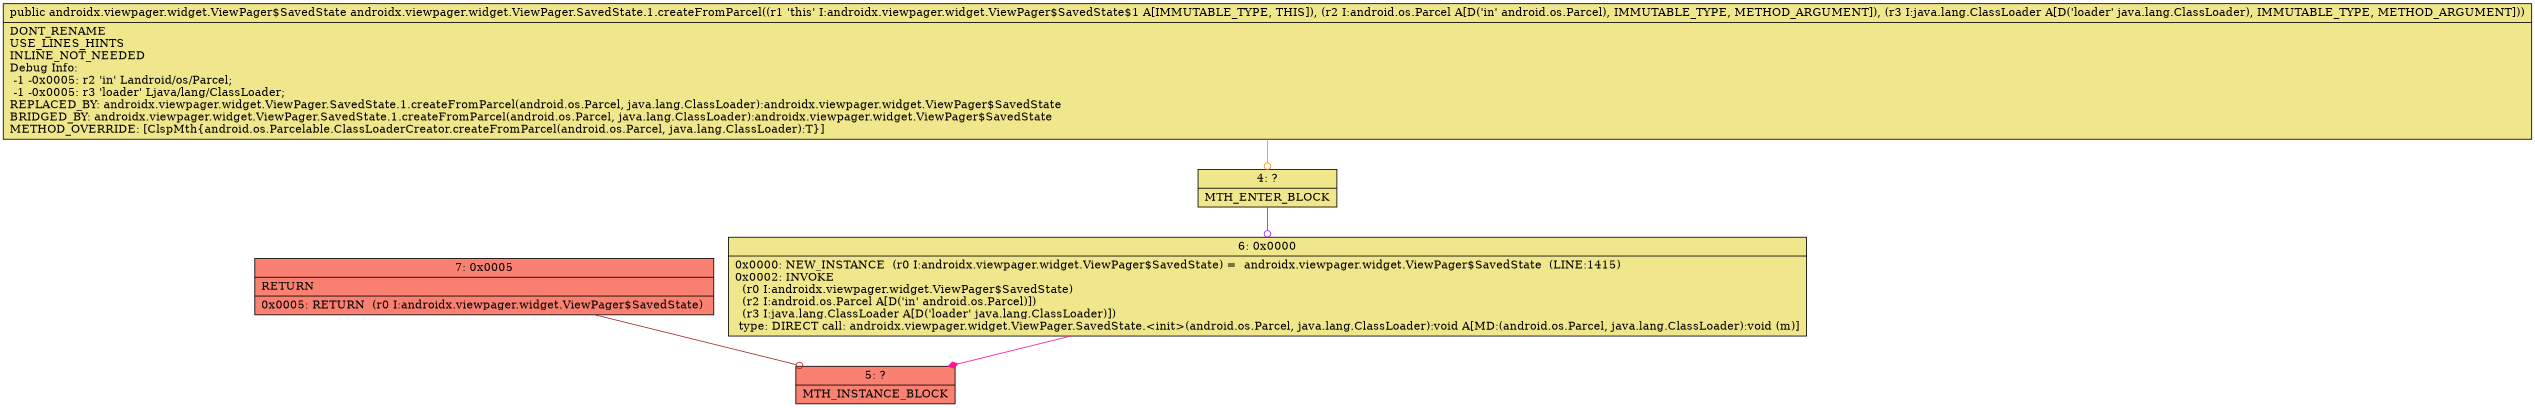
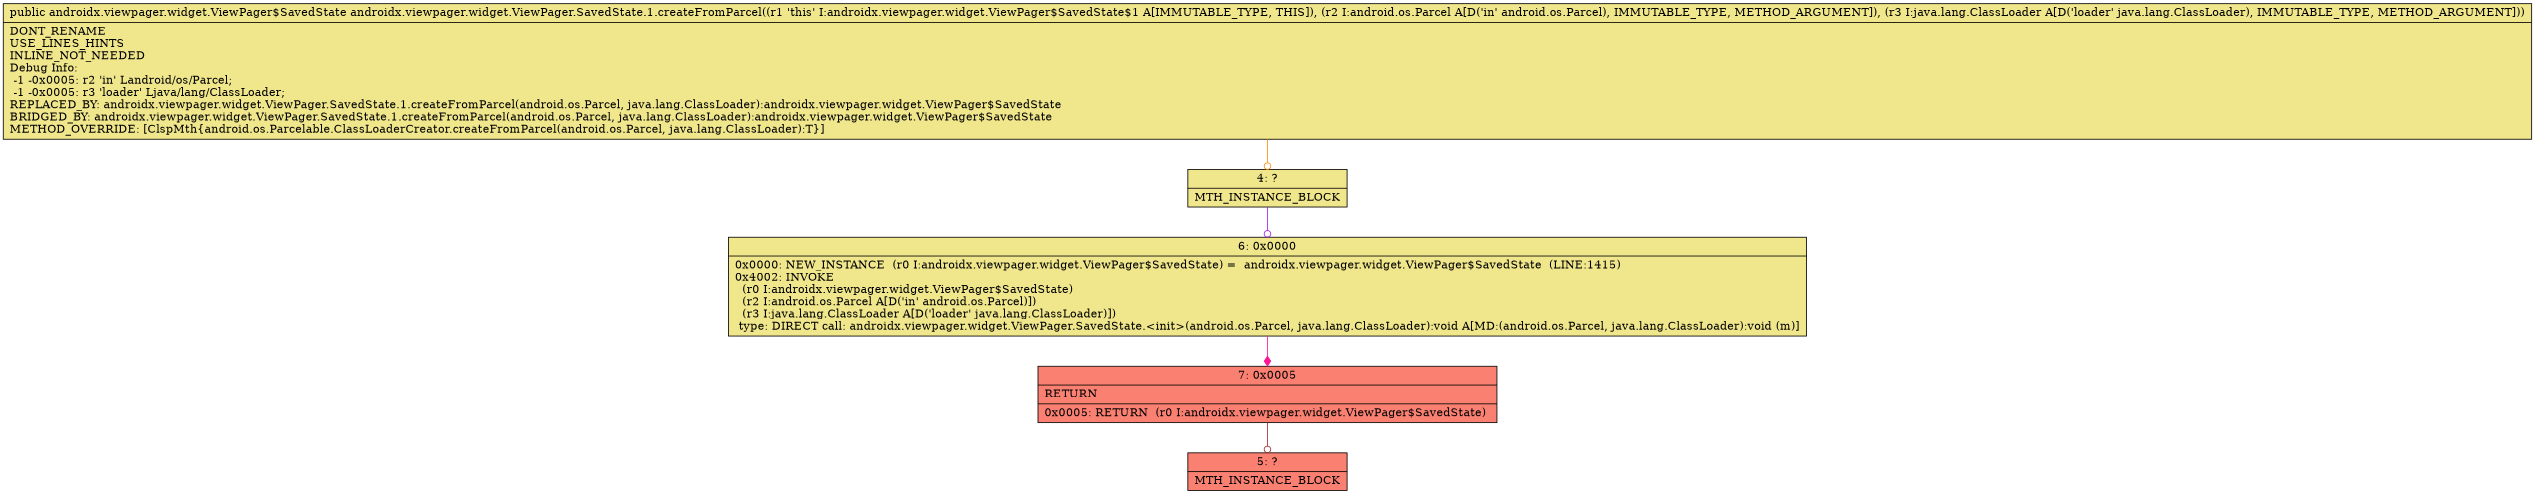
(1267, 197) -> (1267, 197)
(788, 277) -> (788, 277)
(1014, 350) -> (1267, 346)
